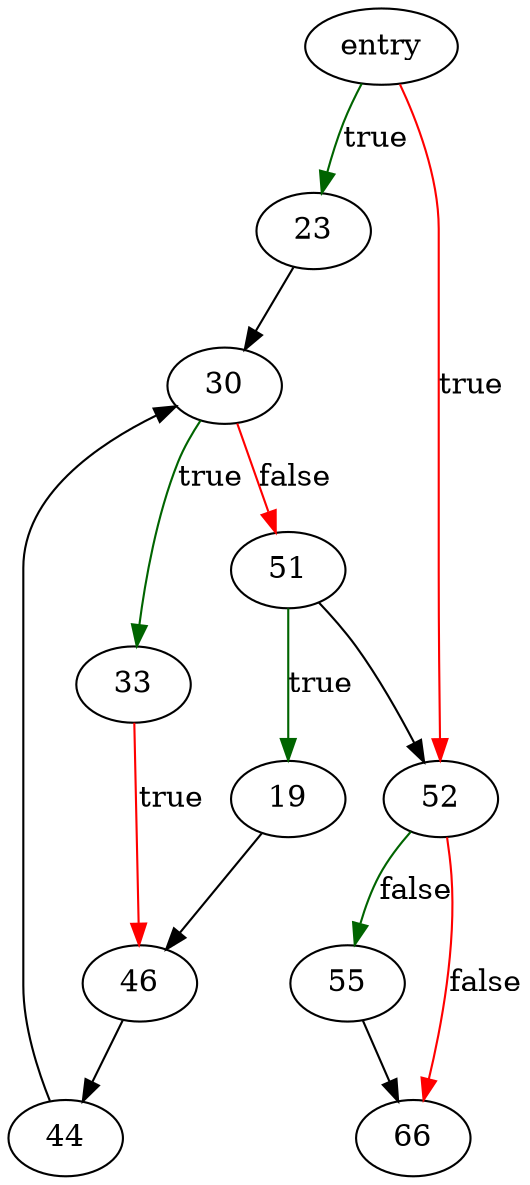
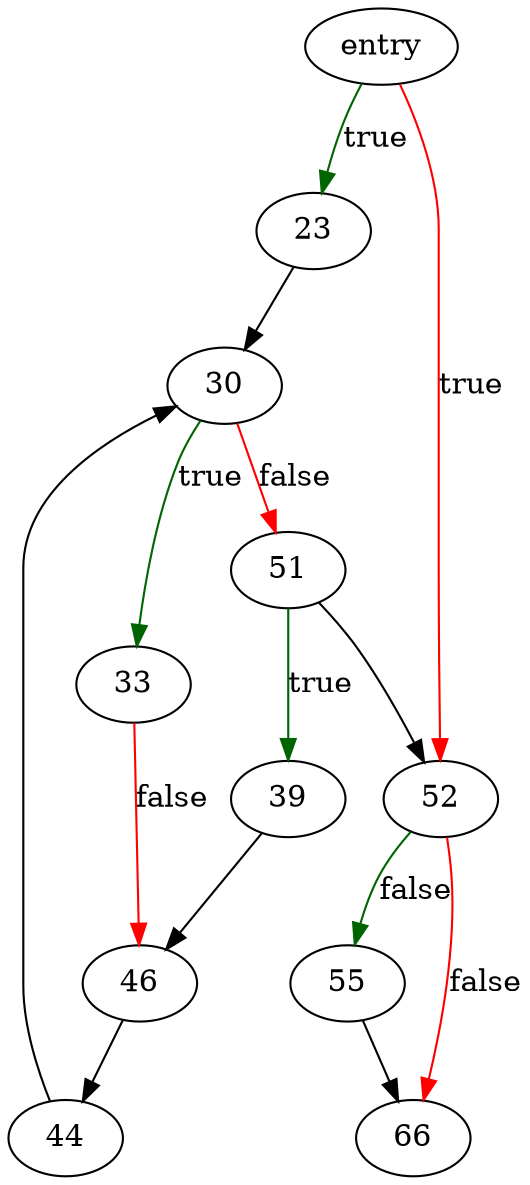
(172, 799) -> (172, 799)
(288, 799) -> (288, 799)
